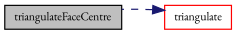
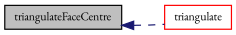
(137, 9) -> (149, 25)
